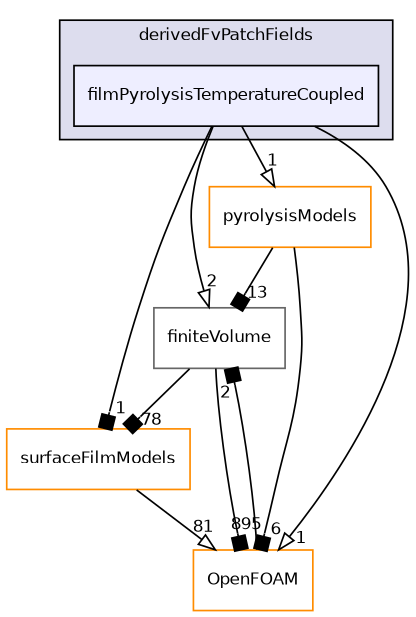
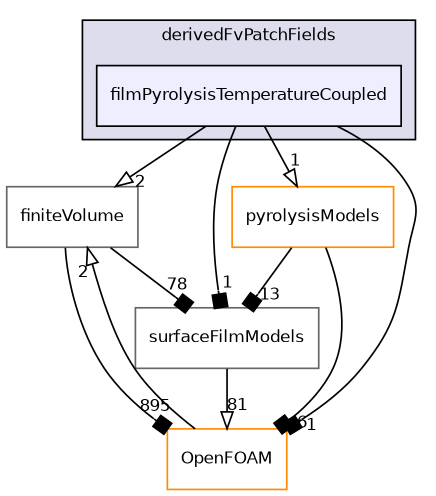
(259, 270) -> (275, 271)
(402, 327) -> (404, 274)
(98, 459) -> (227, 338)
(249, 467) -> (127, 357)
